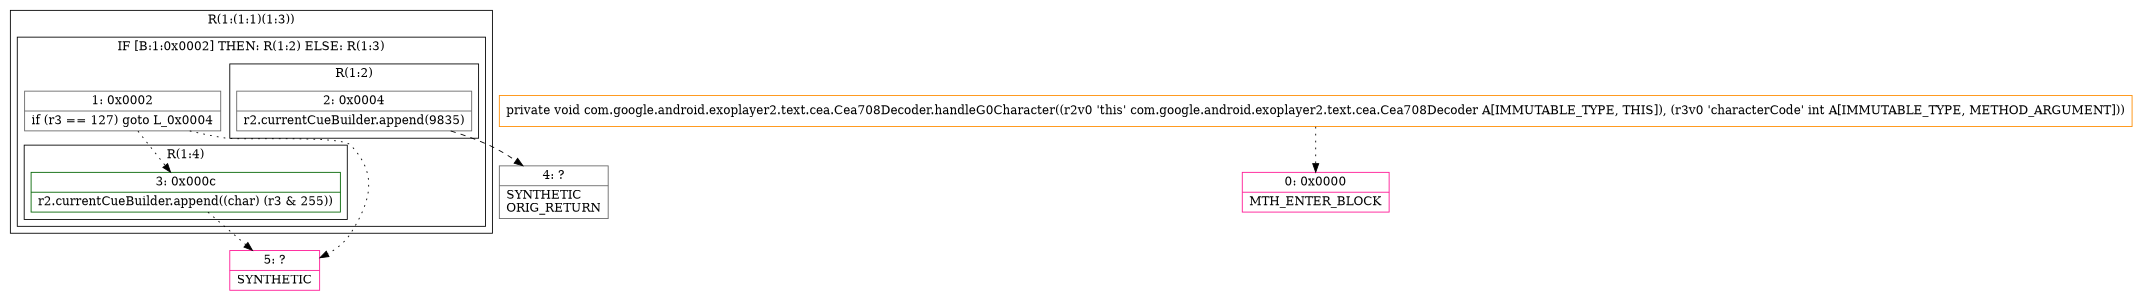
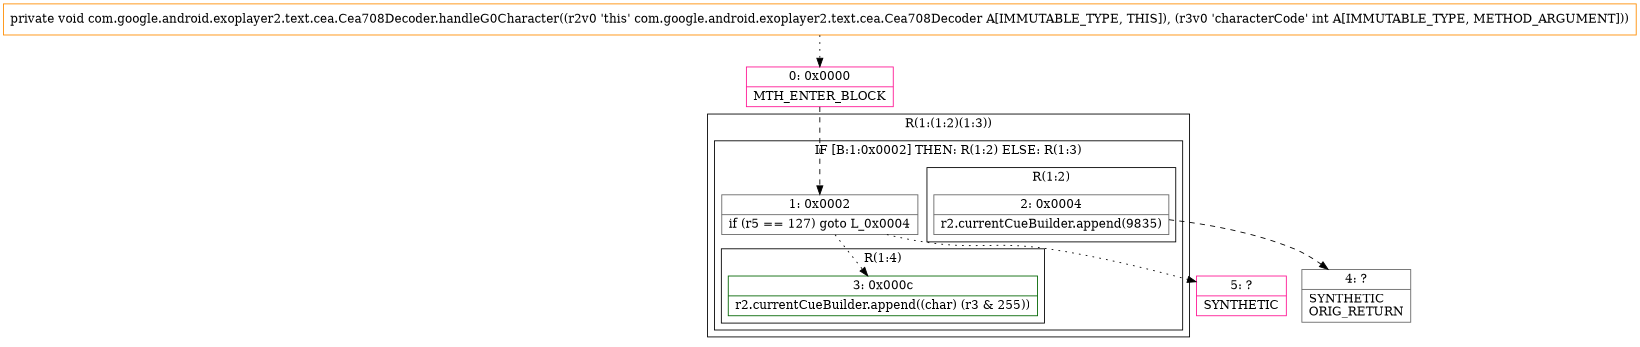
(251, 20) -> (949, 124)
(123, 121) -> (820, 224)
none -> (820, 146)
(227, 228) -> none
